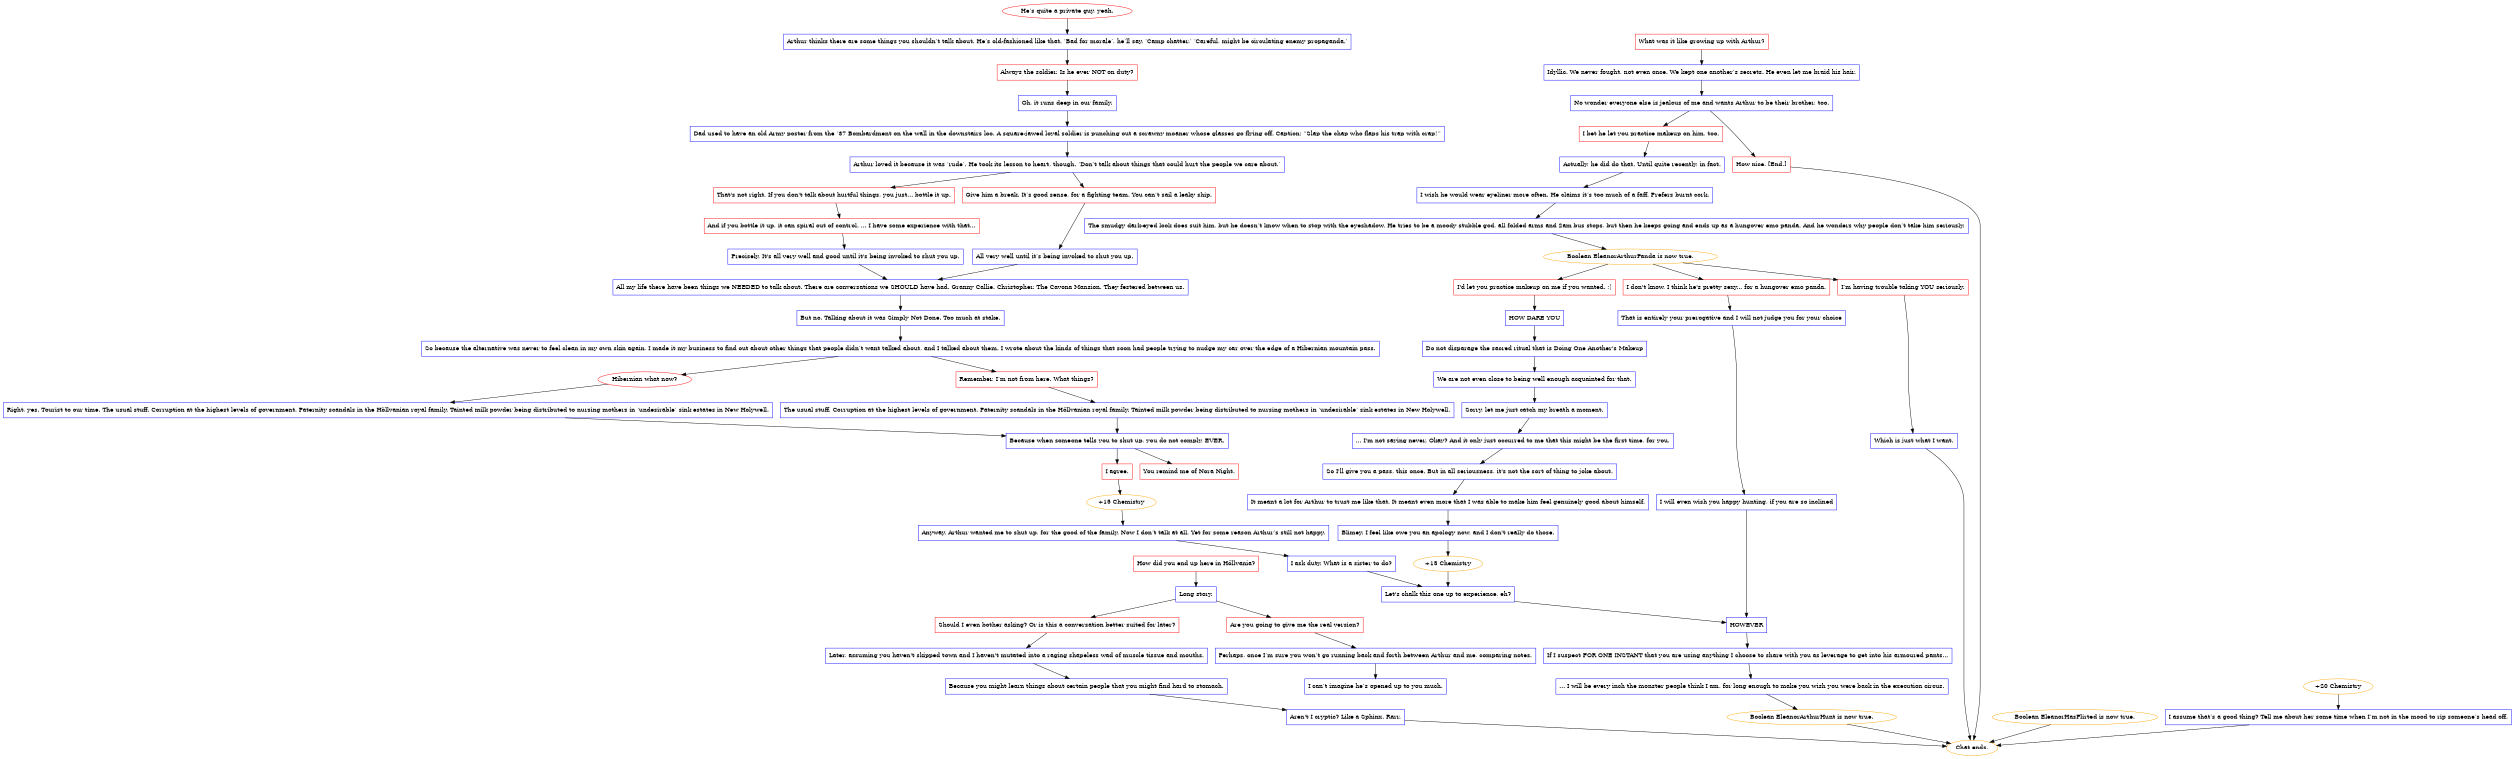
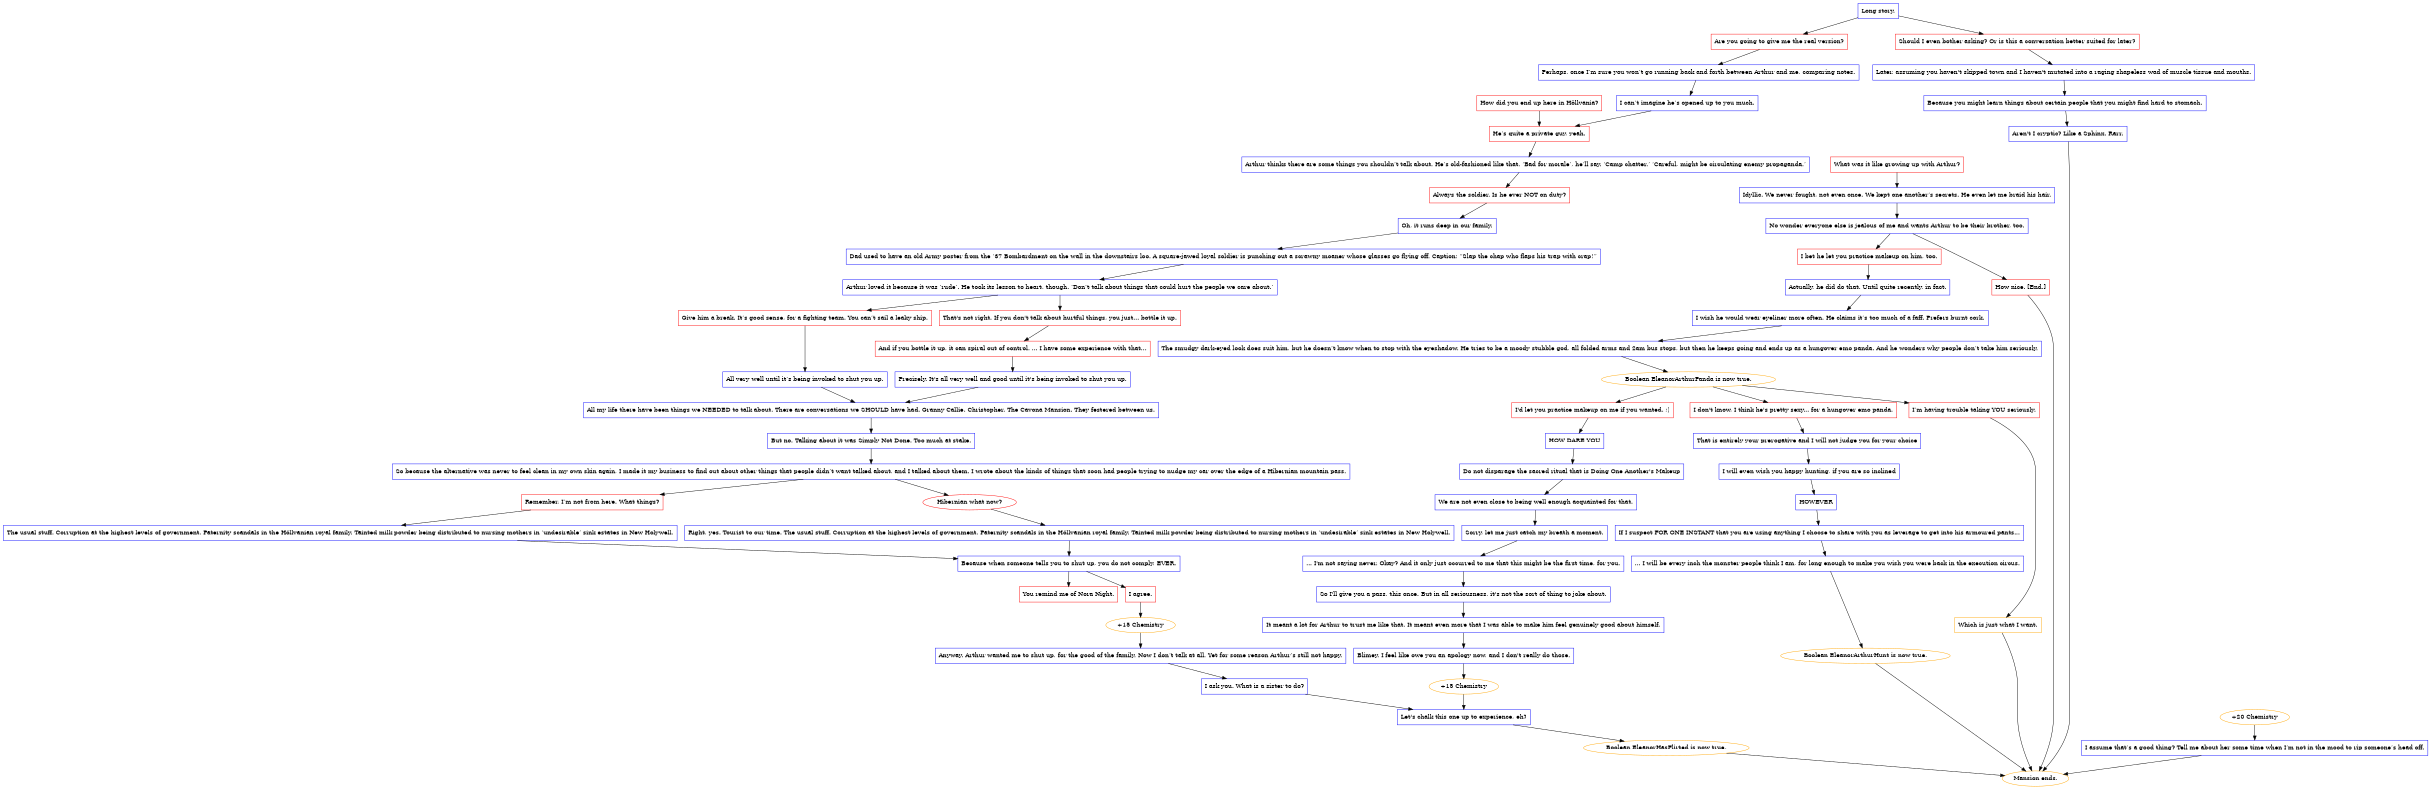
(1067, 11) -> (1539, 134)
none -> (1615, 118)
(1914, 441) -> (1998, 625)
(1341, 564) -> (1254, 686)
(1196, 577) -> (1539, 116)
(1618, 612) -> (1567, 733)
(1972, 748) -> (2036, 779)
